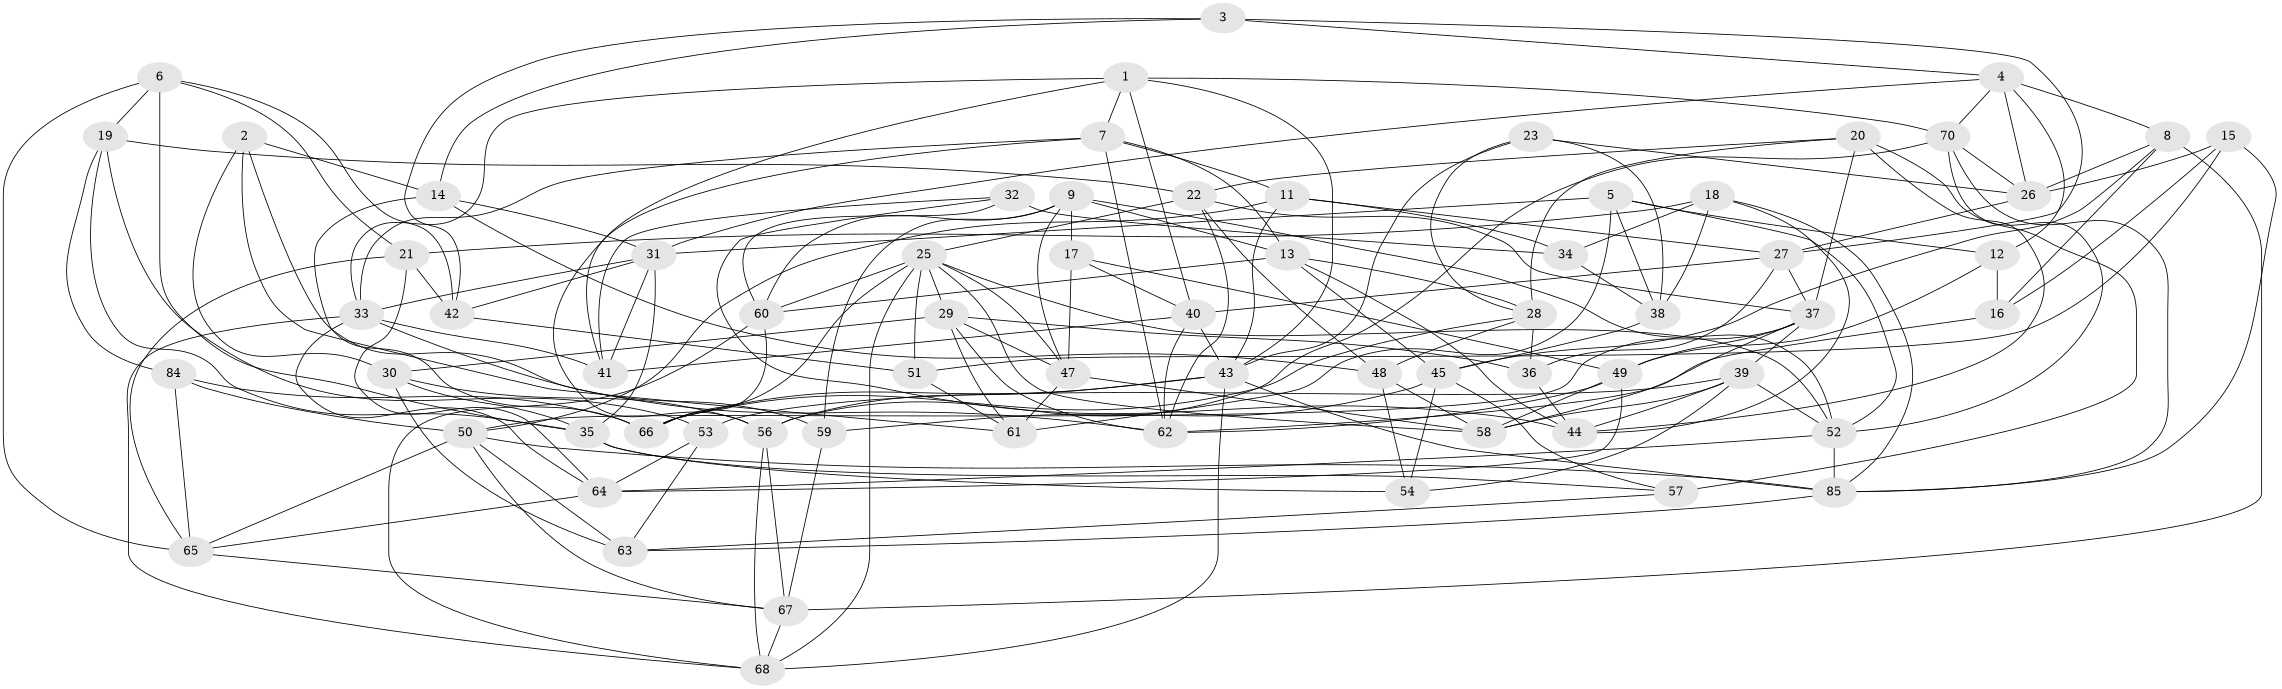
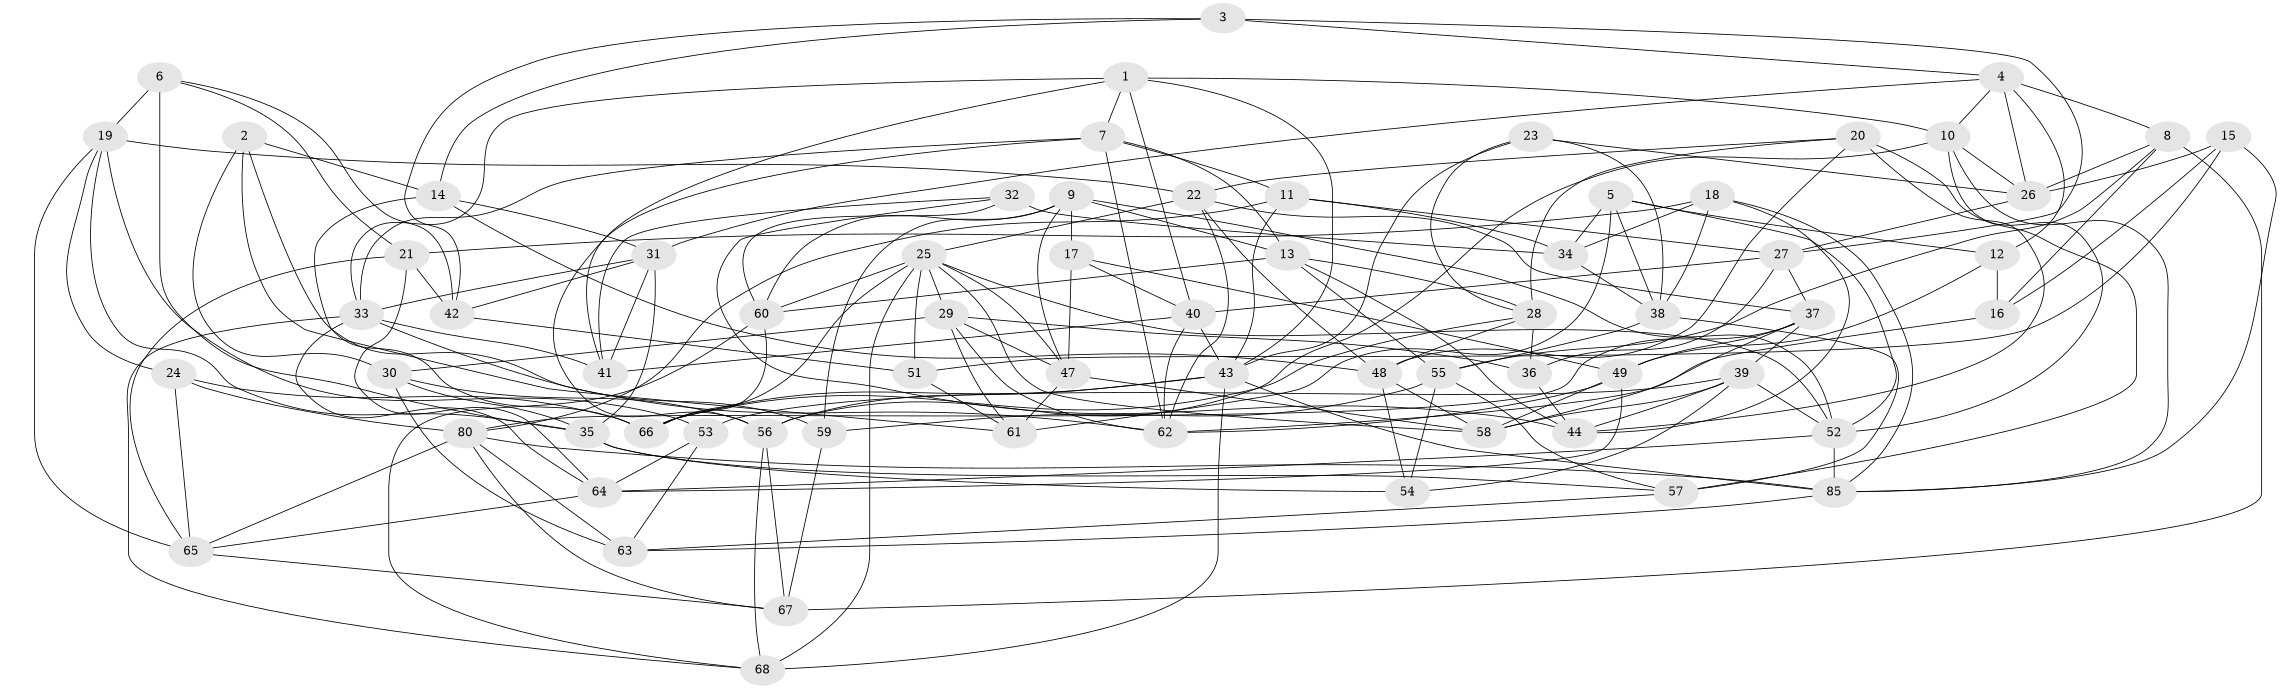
(1948, 137) -> (1948, 137)
(1835, 226) -> (1686, 330)
(1110, 227) -> (1588, 226)
(3, 331) -> (35, 377)
(174, 374) -> (174, 374)
(1439, 374) -> (1439, 374)
none -> (1895, 396)
(465, 433) -> (465, 433)
(774, 641) -> none
